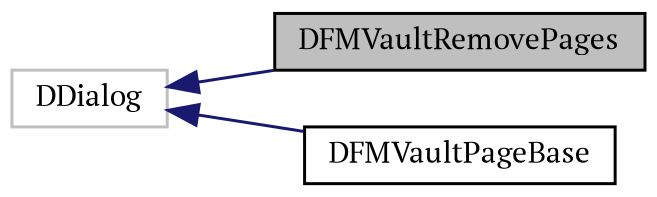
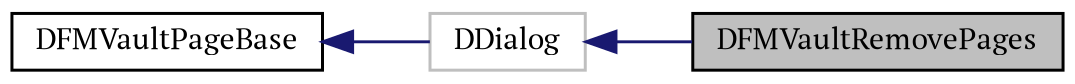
(251, 123) -> (392, 42)
